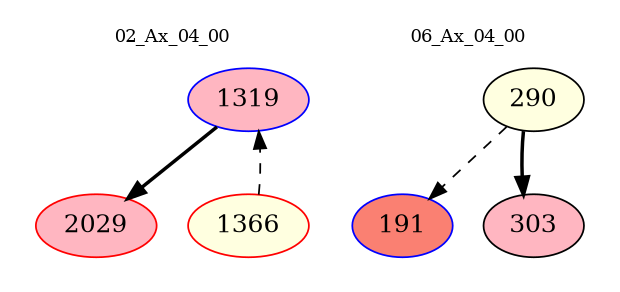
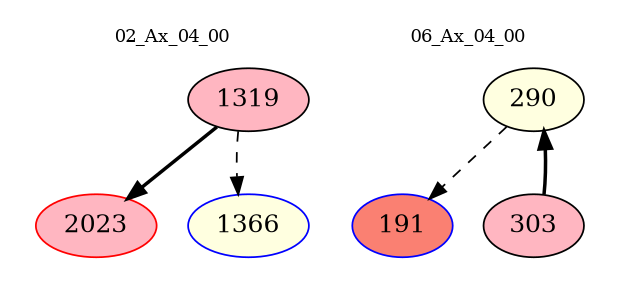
(248, 100) -> (248, 100)
(522, 154) -> (545, 172)
(260, 172) -> (237, 154)
(96, 226) -> (96, 226)
(248, 226) -> (248, 226)
